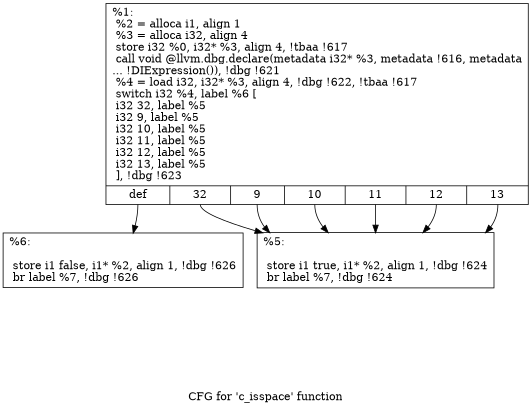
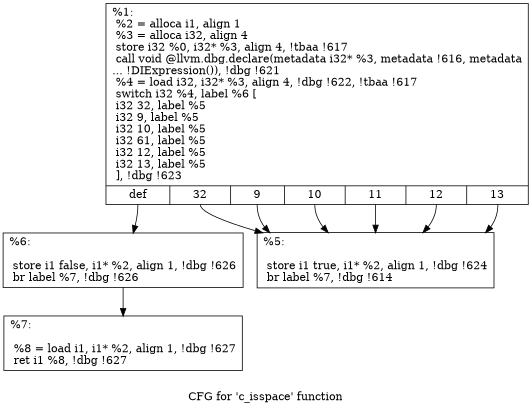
(159, 141) -> (159, 141)
(328, 278) -> (328, 278)
none -> (123, 343)
